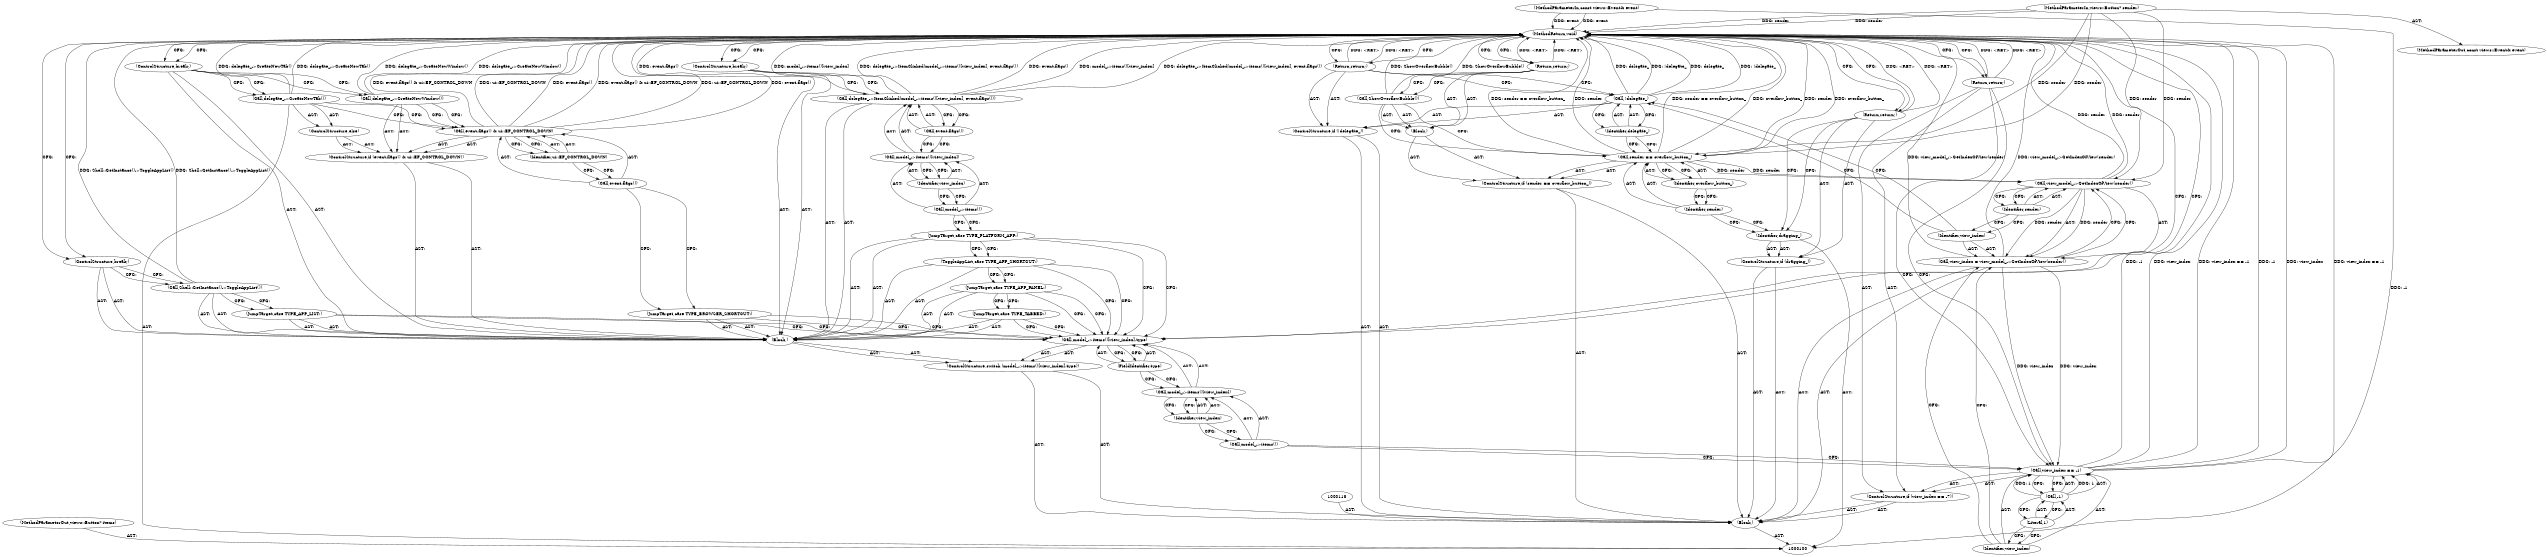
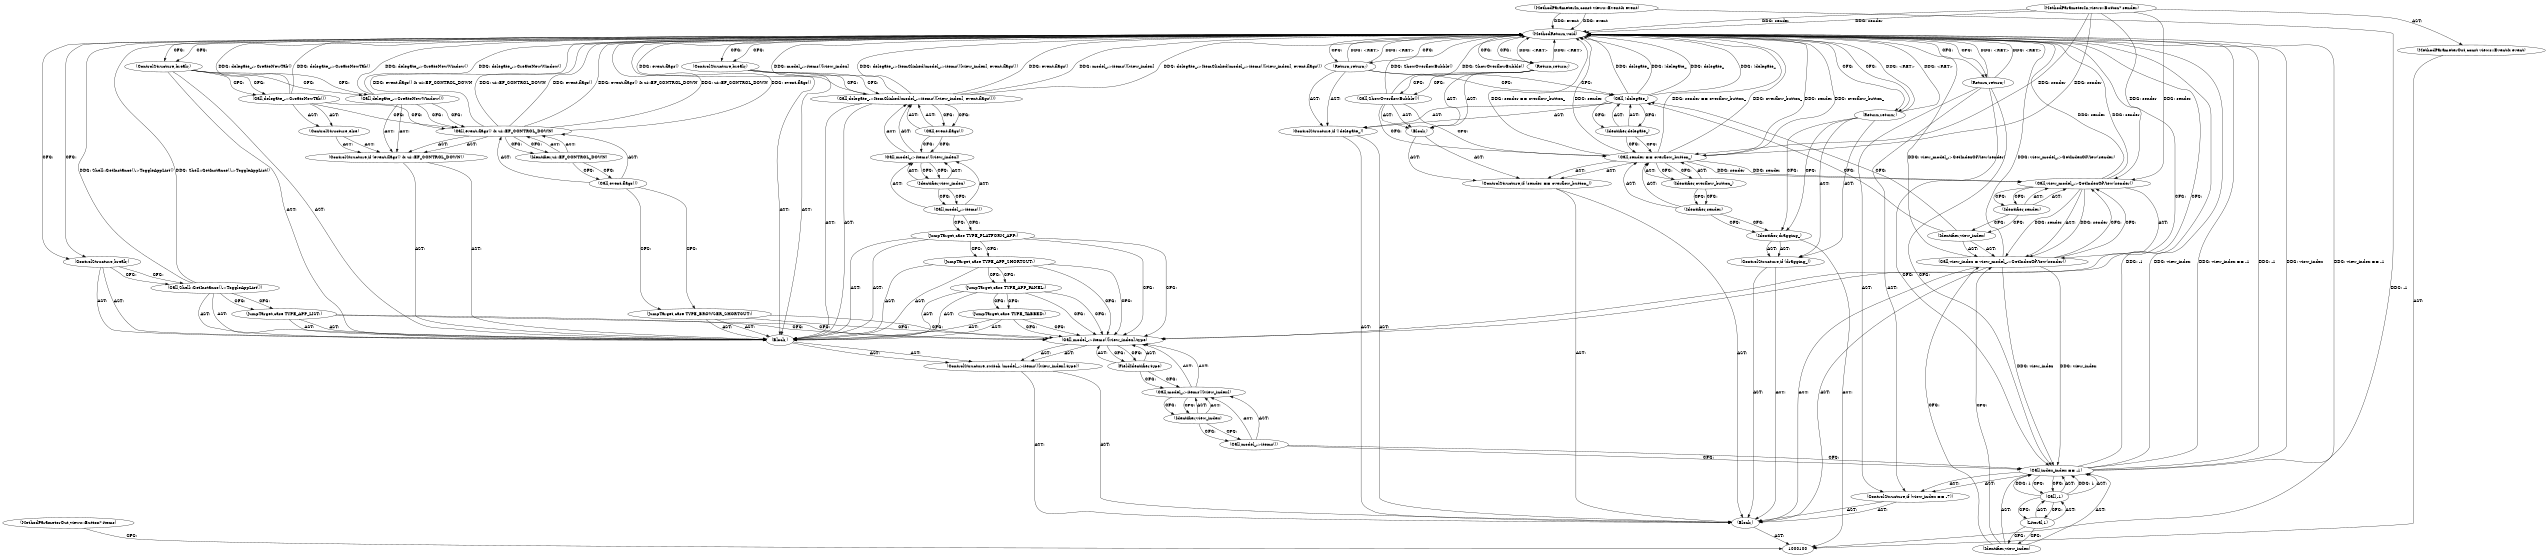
(989, 262) -> (989, 262)
(2056, 471) -> (2056, 471)
(1337, 497) -> none
(133, 536) -> (133, 536)
(716, 542) -> (2357, 527)
